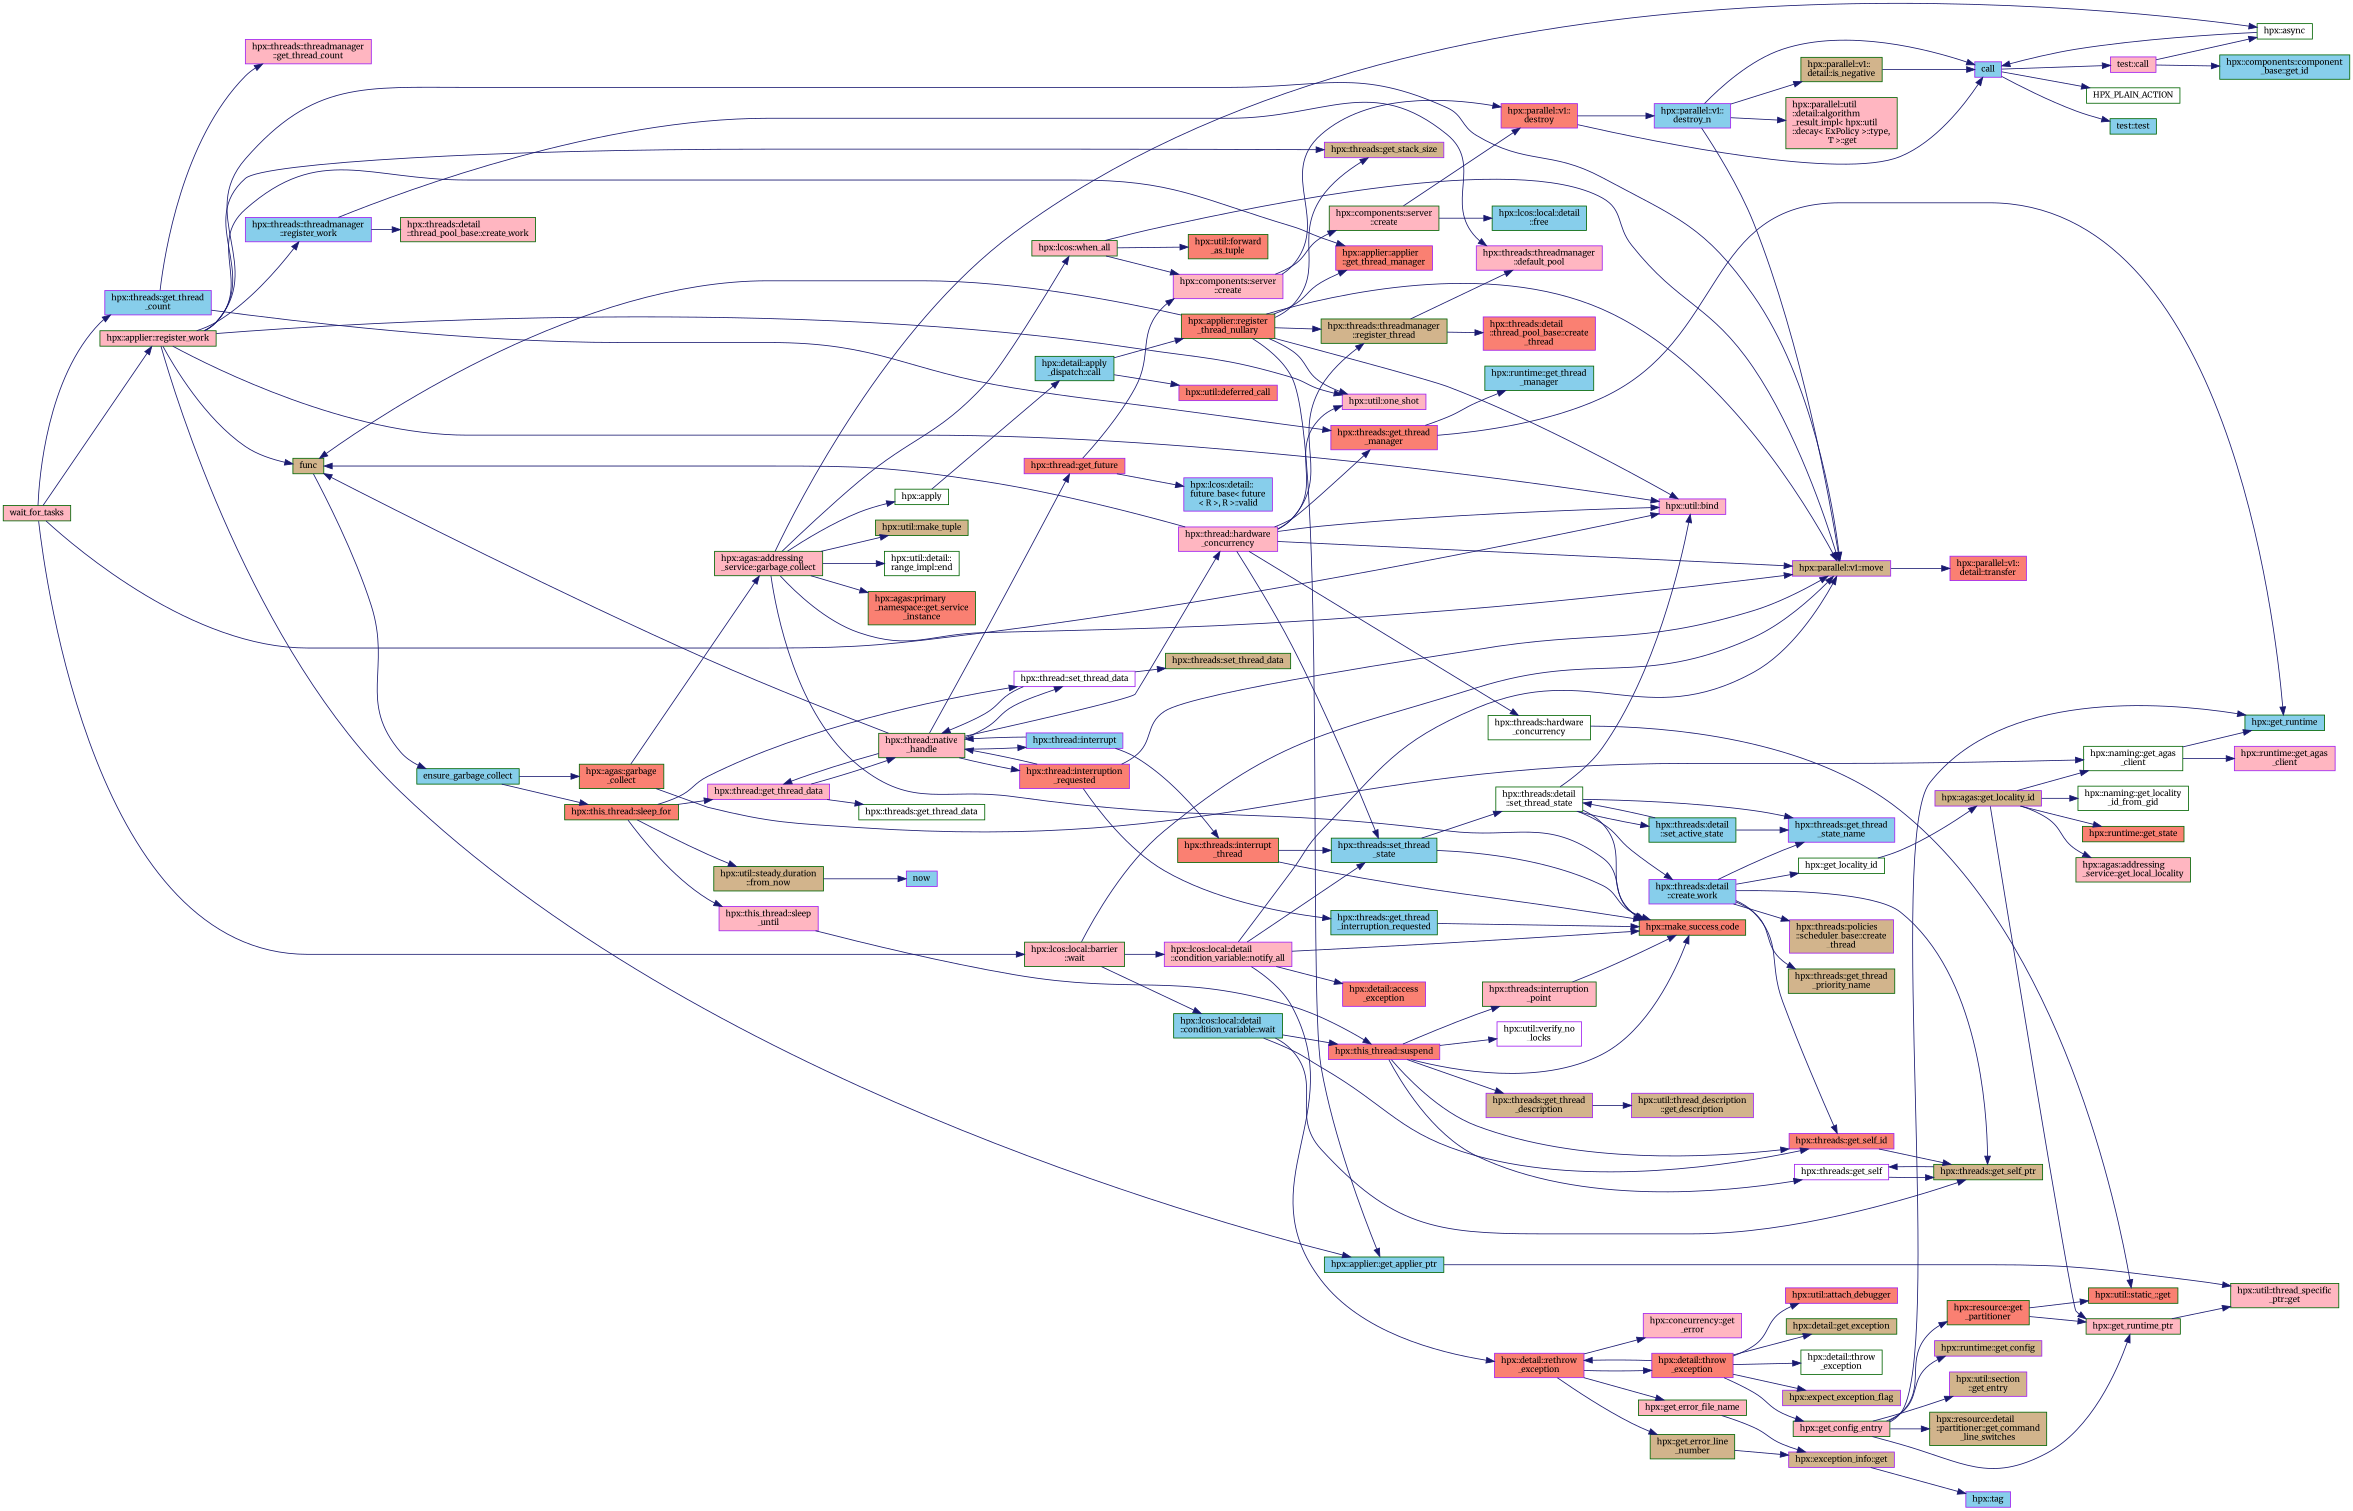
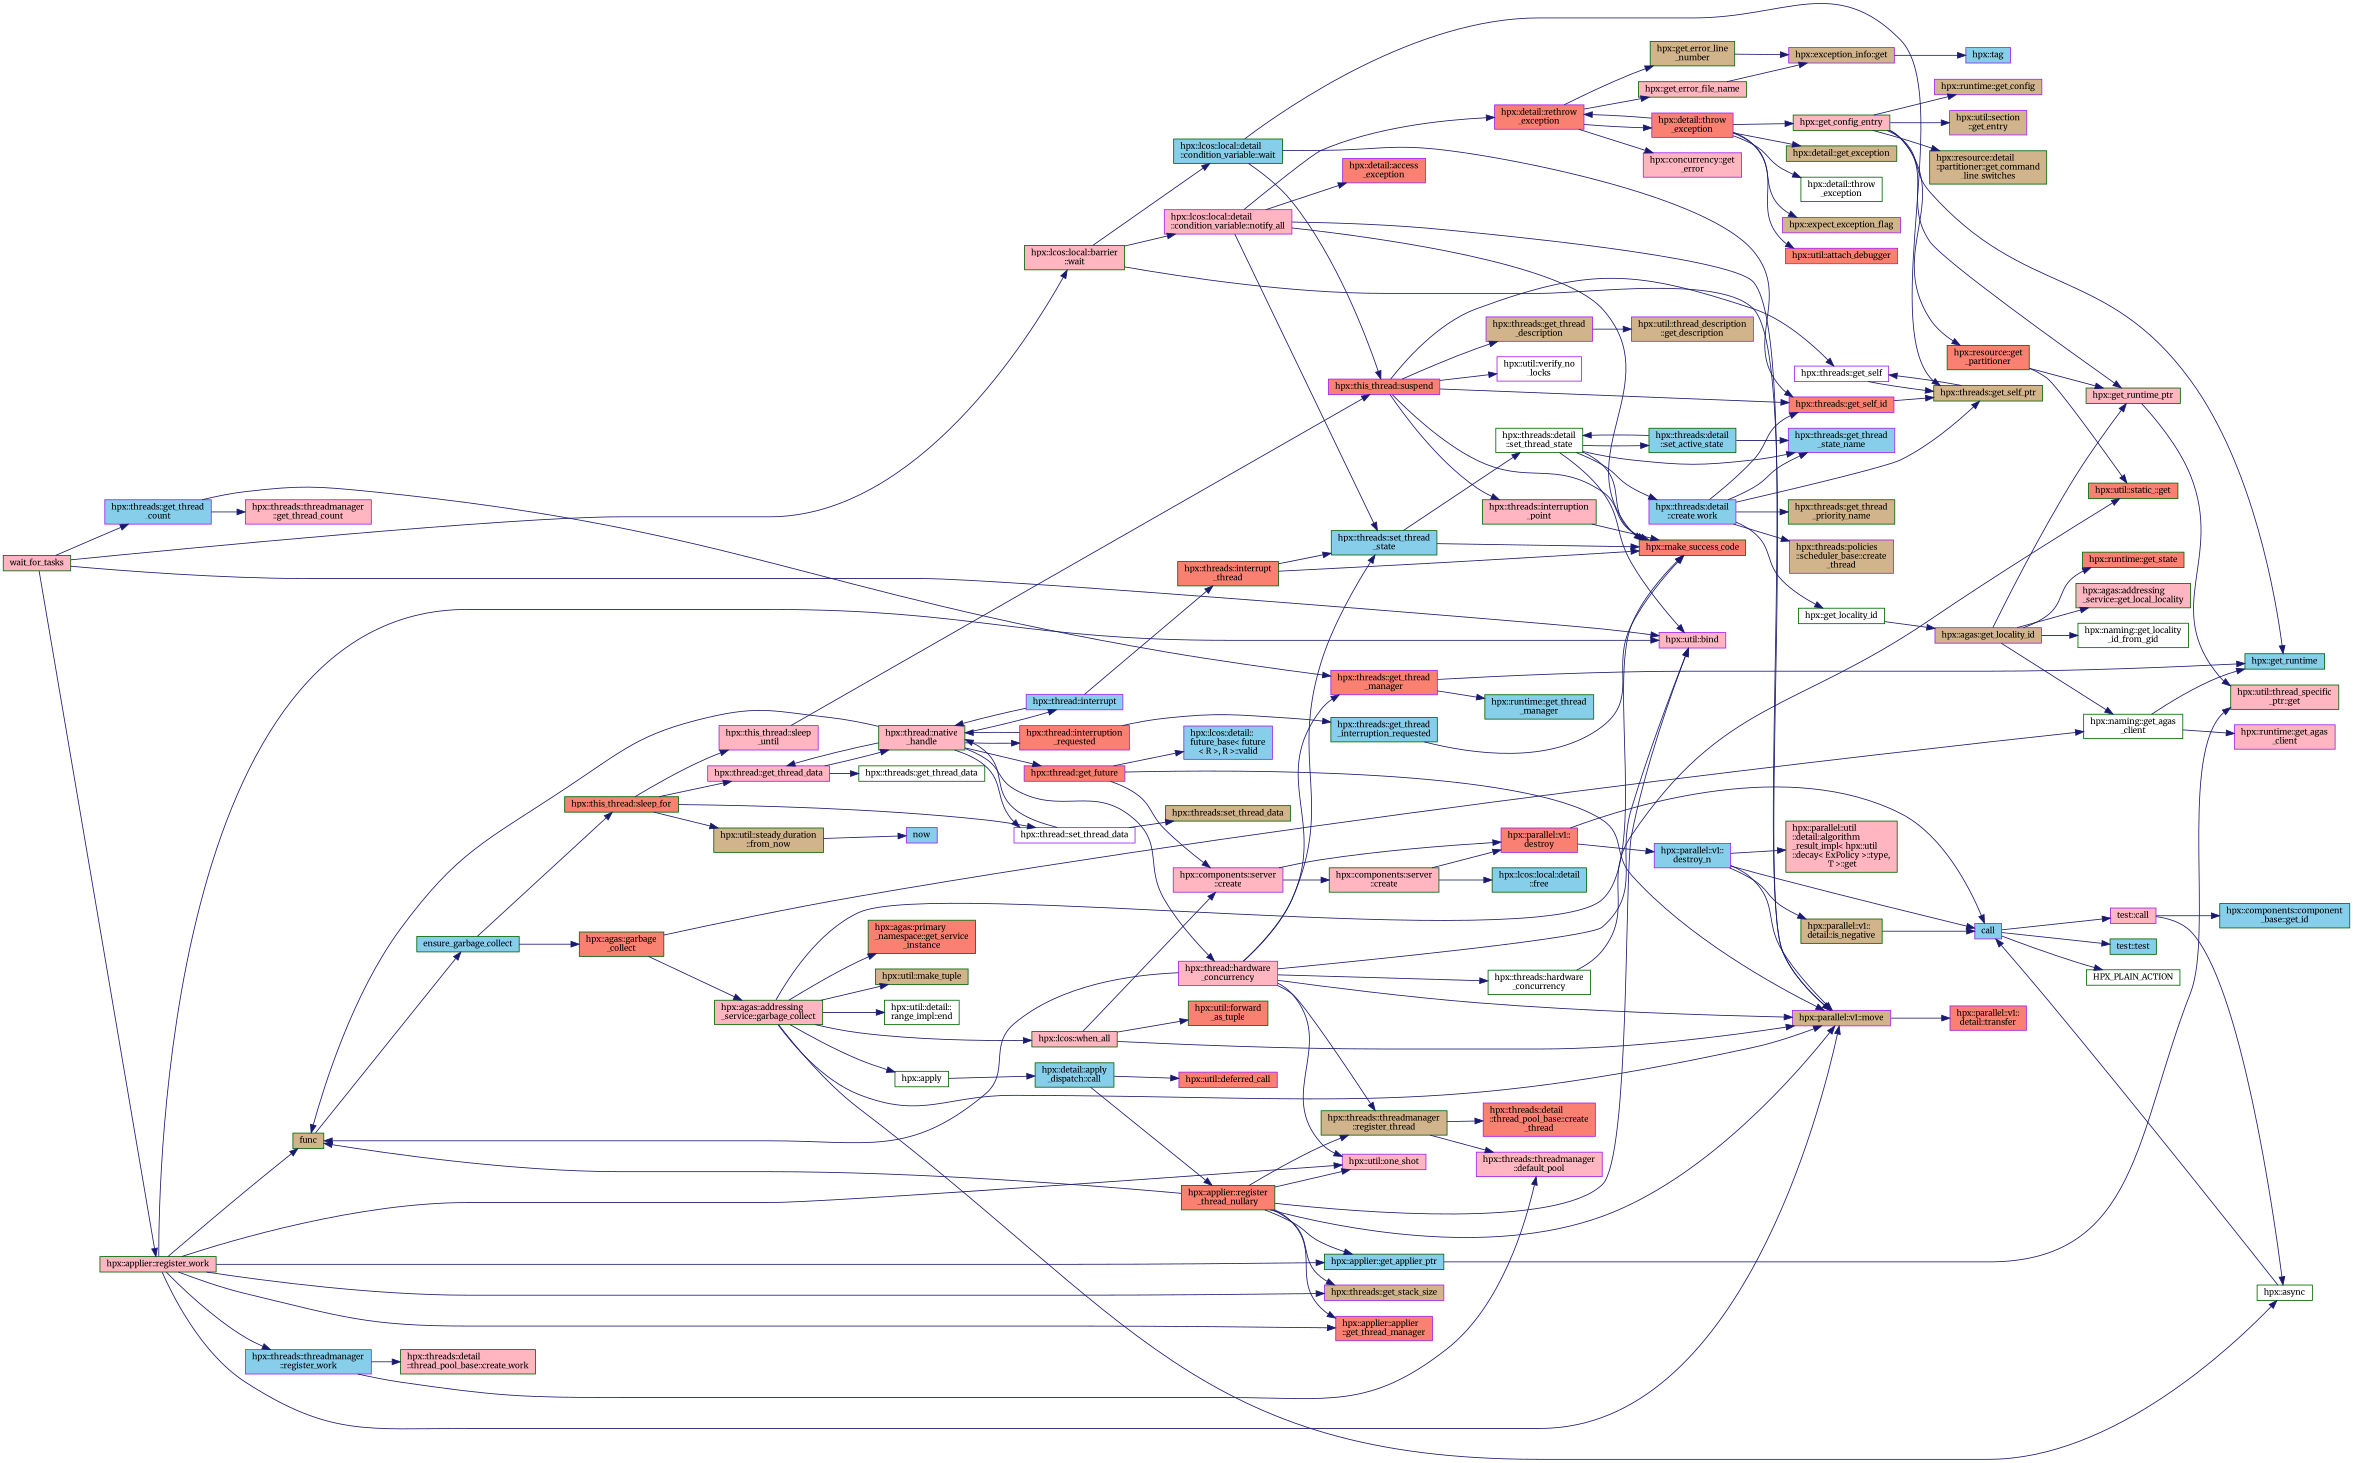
(1459, 652) -> (1512, 791)
